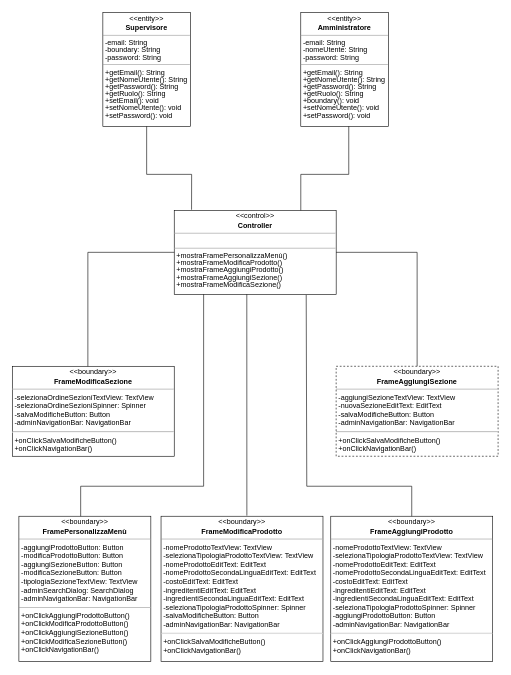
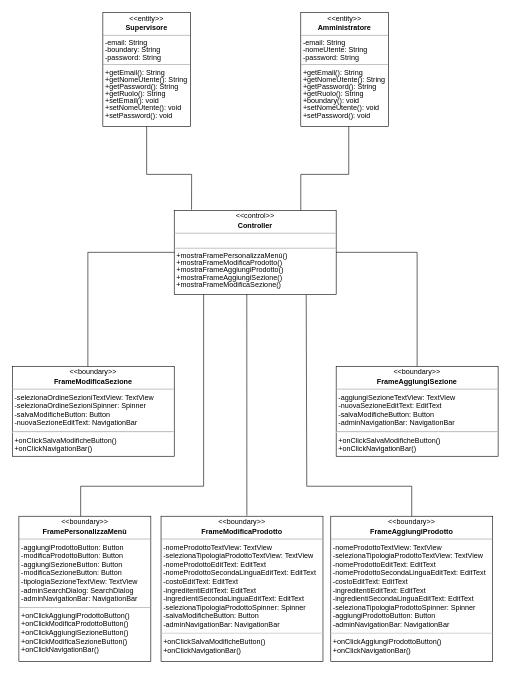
(87, 401) -> (87, 401)
(417, 411) -> (417, 411)
